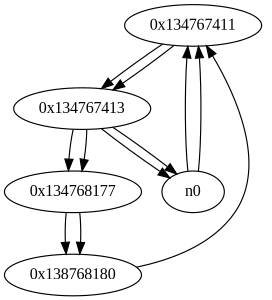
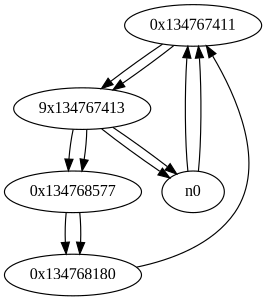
(82, 109) -> (82, 109)
(73, 192) -> (73, 192)
(73, 275) -> (73, 275)
